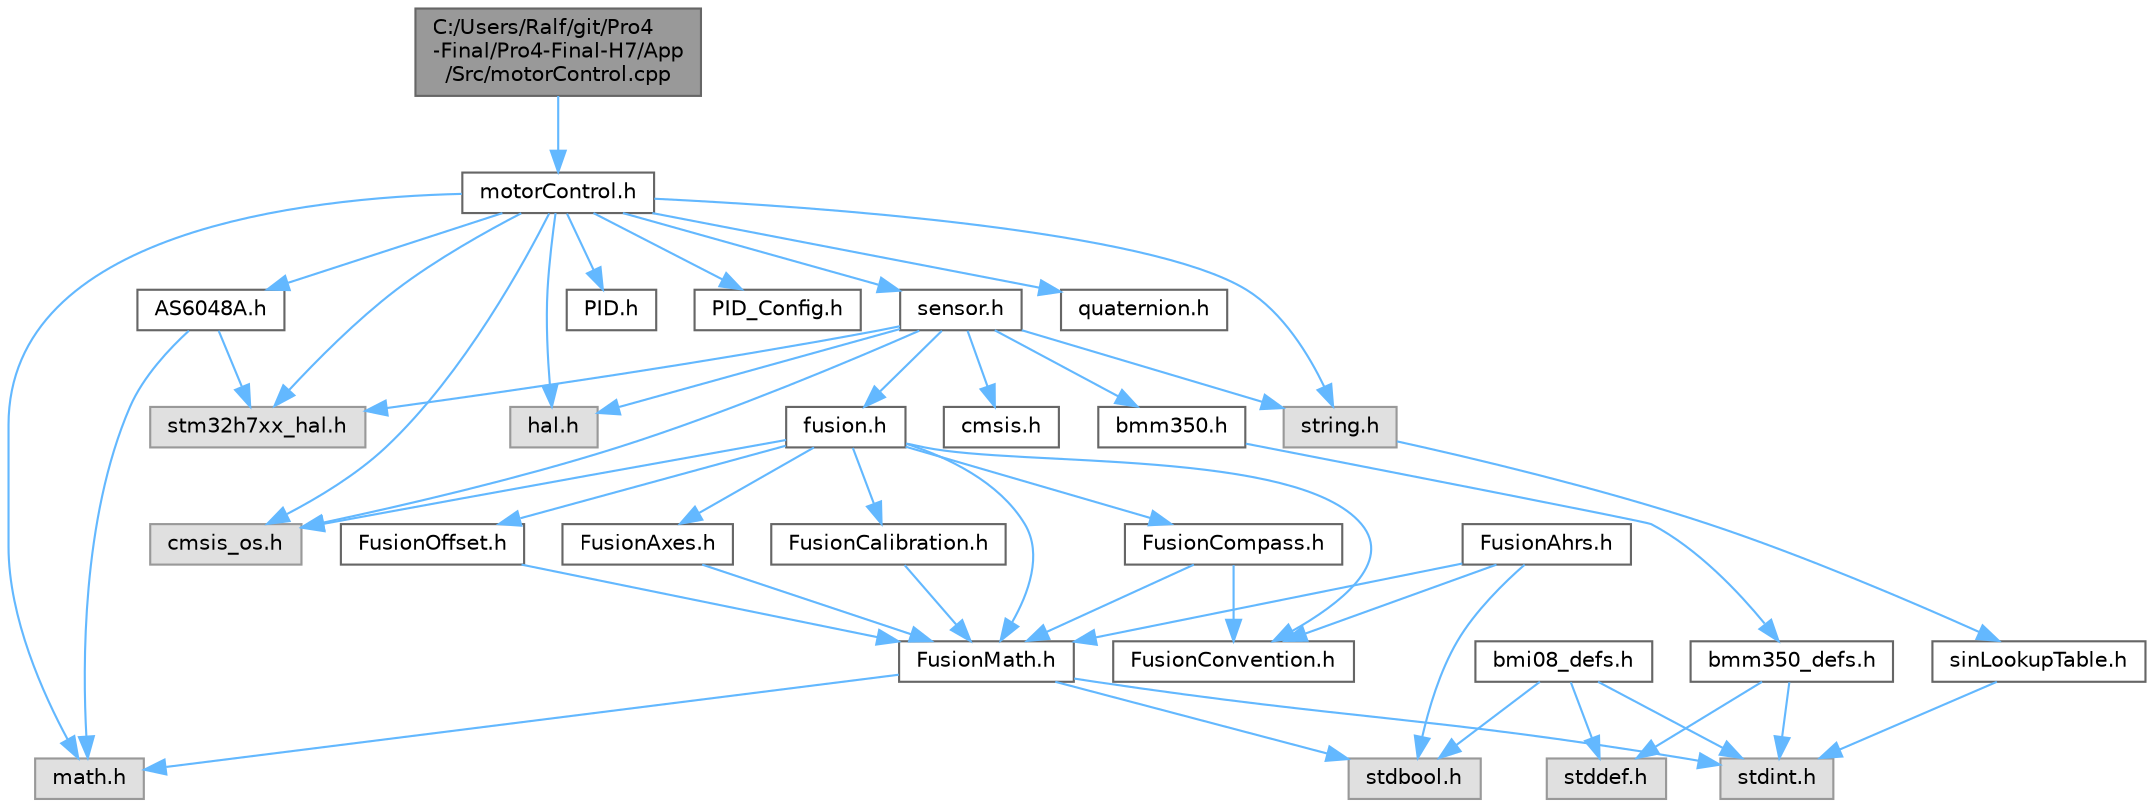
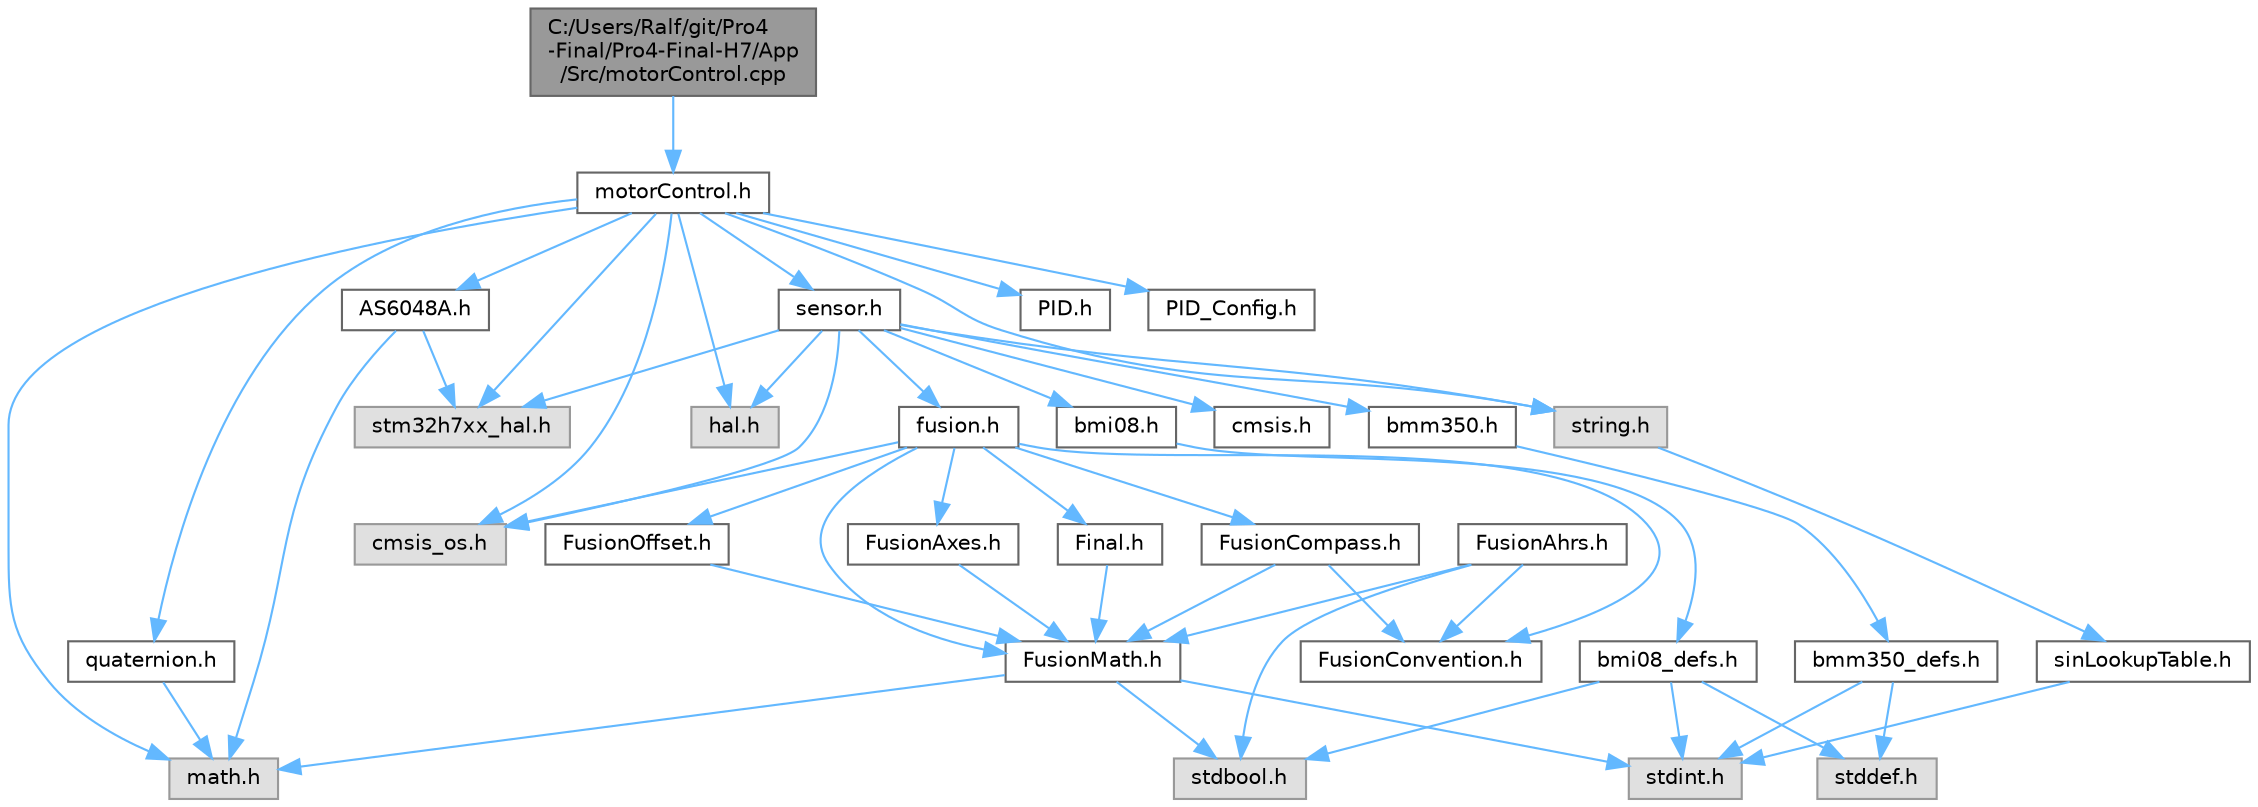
none -> (1116, 427)
(888, 544) -> (1110, 544)
none -> (182, 711)
